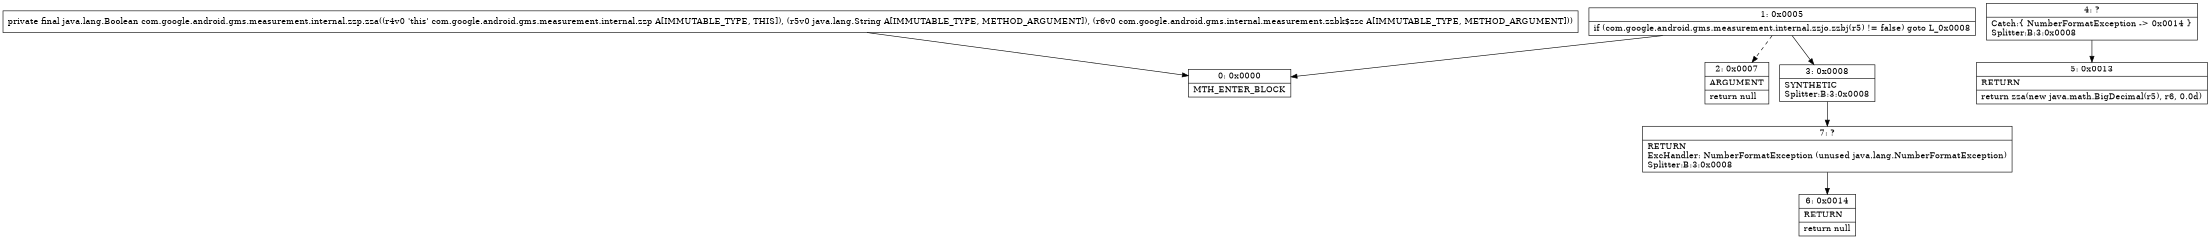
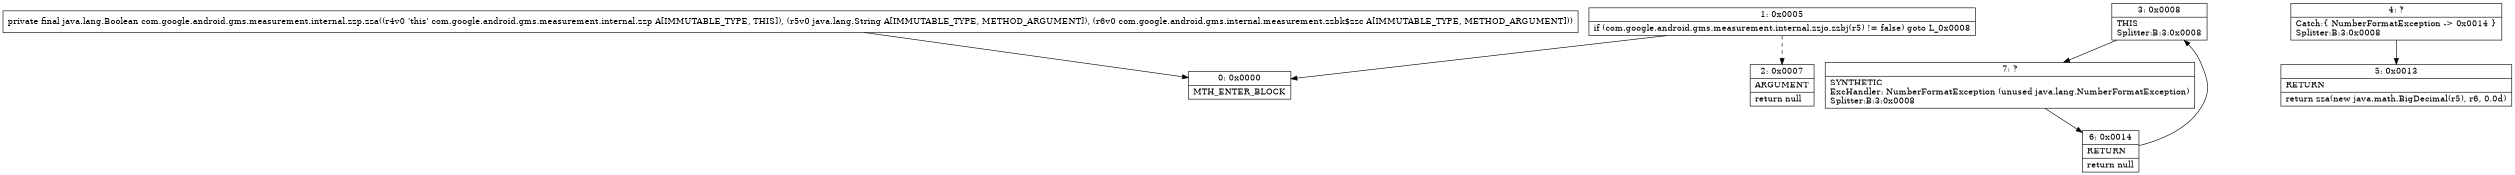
(1801, 48) -> (2200, 110)
(1811, 85) -> (2128, 24)
(1667, 147) -> (1857, 83)
